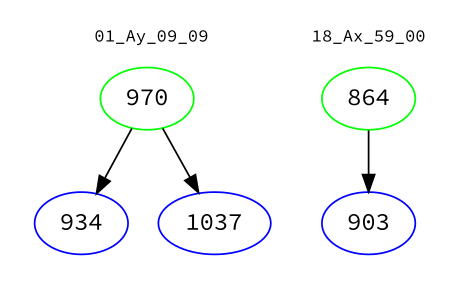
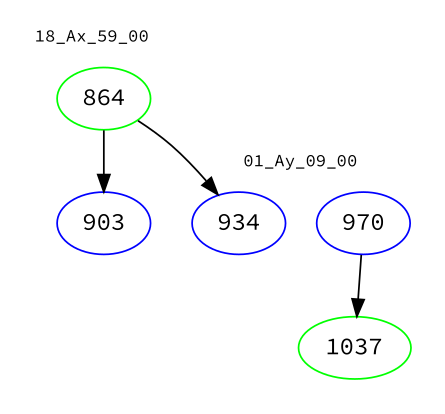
(152, 37) -> (301, 162)
(147, 99) -> (363, 223)
(118, 153) -> (189, 162)
(215, 223) -> (355, 348)
